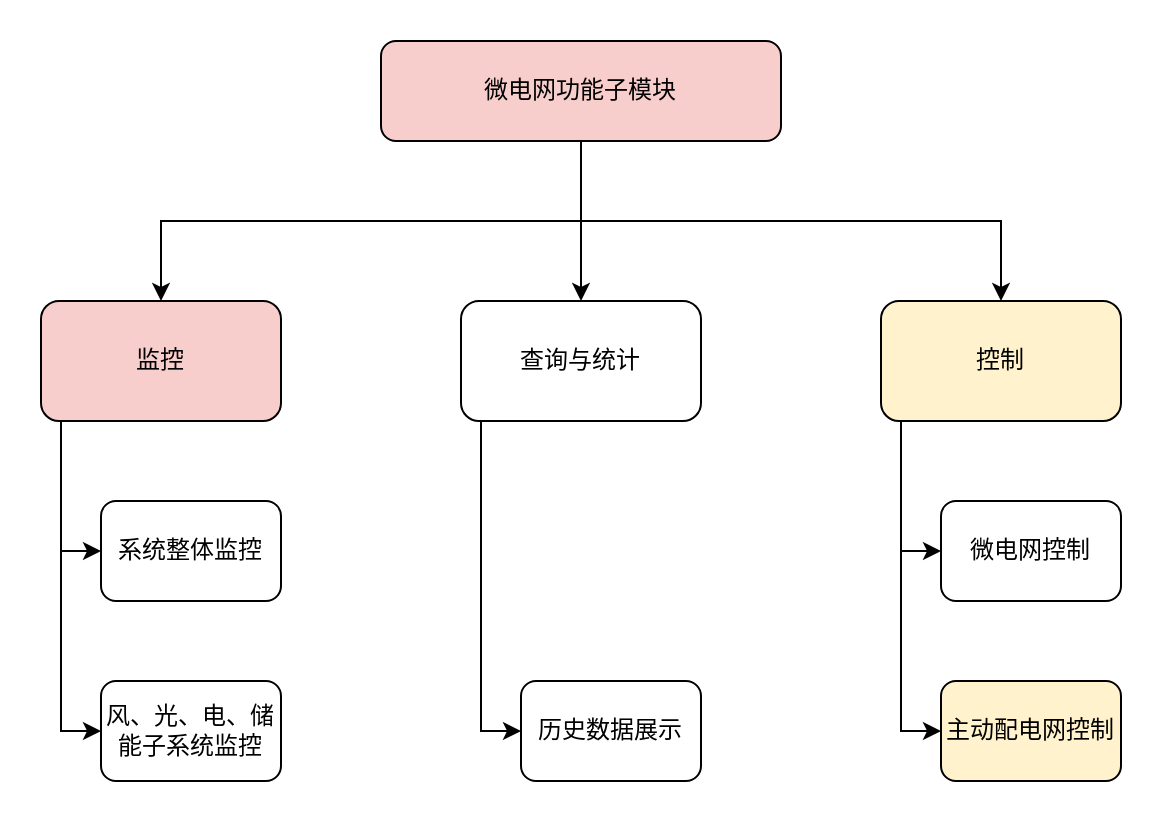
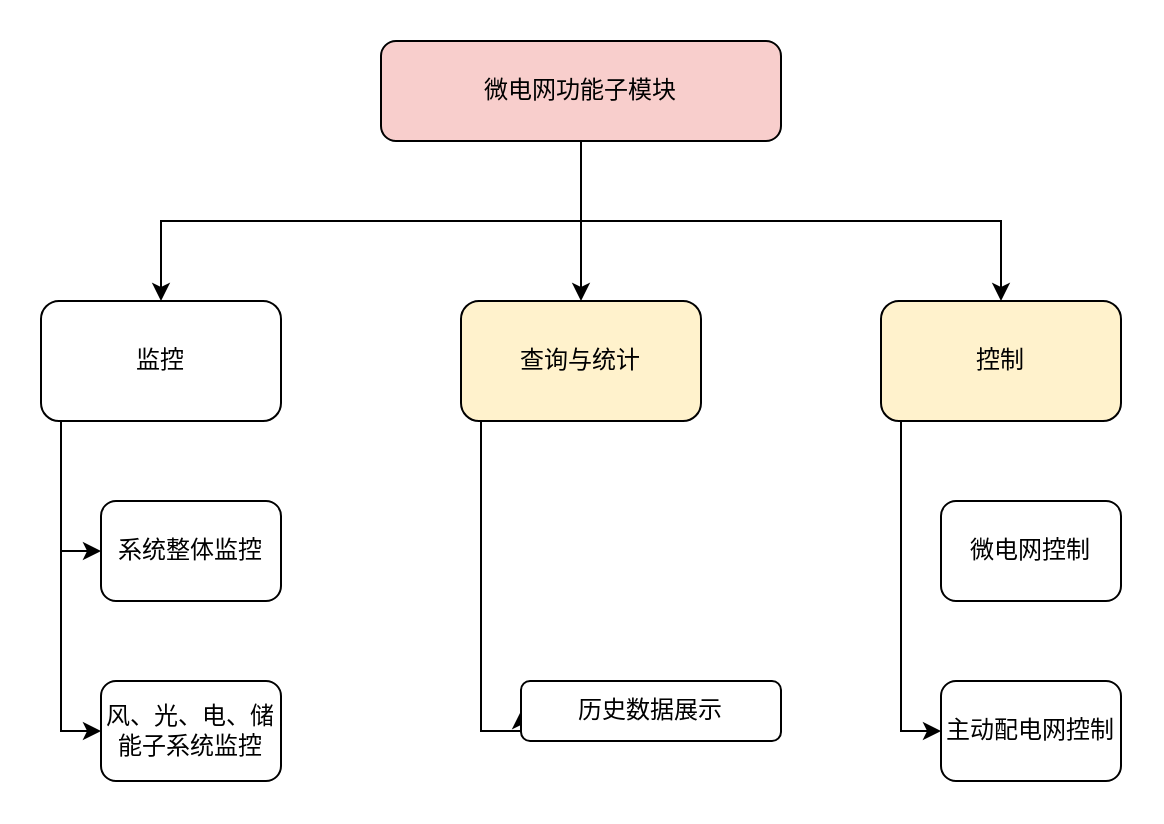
(161, 361) -> (161, 361)
(581, 361) -> (581, 361)
(916, 551) -> none
(611, 731) -> (651, 711)
(1031, 731) -> (1031, 731)
